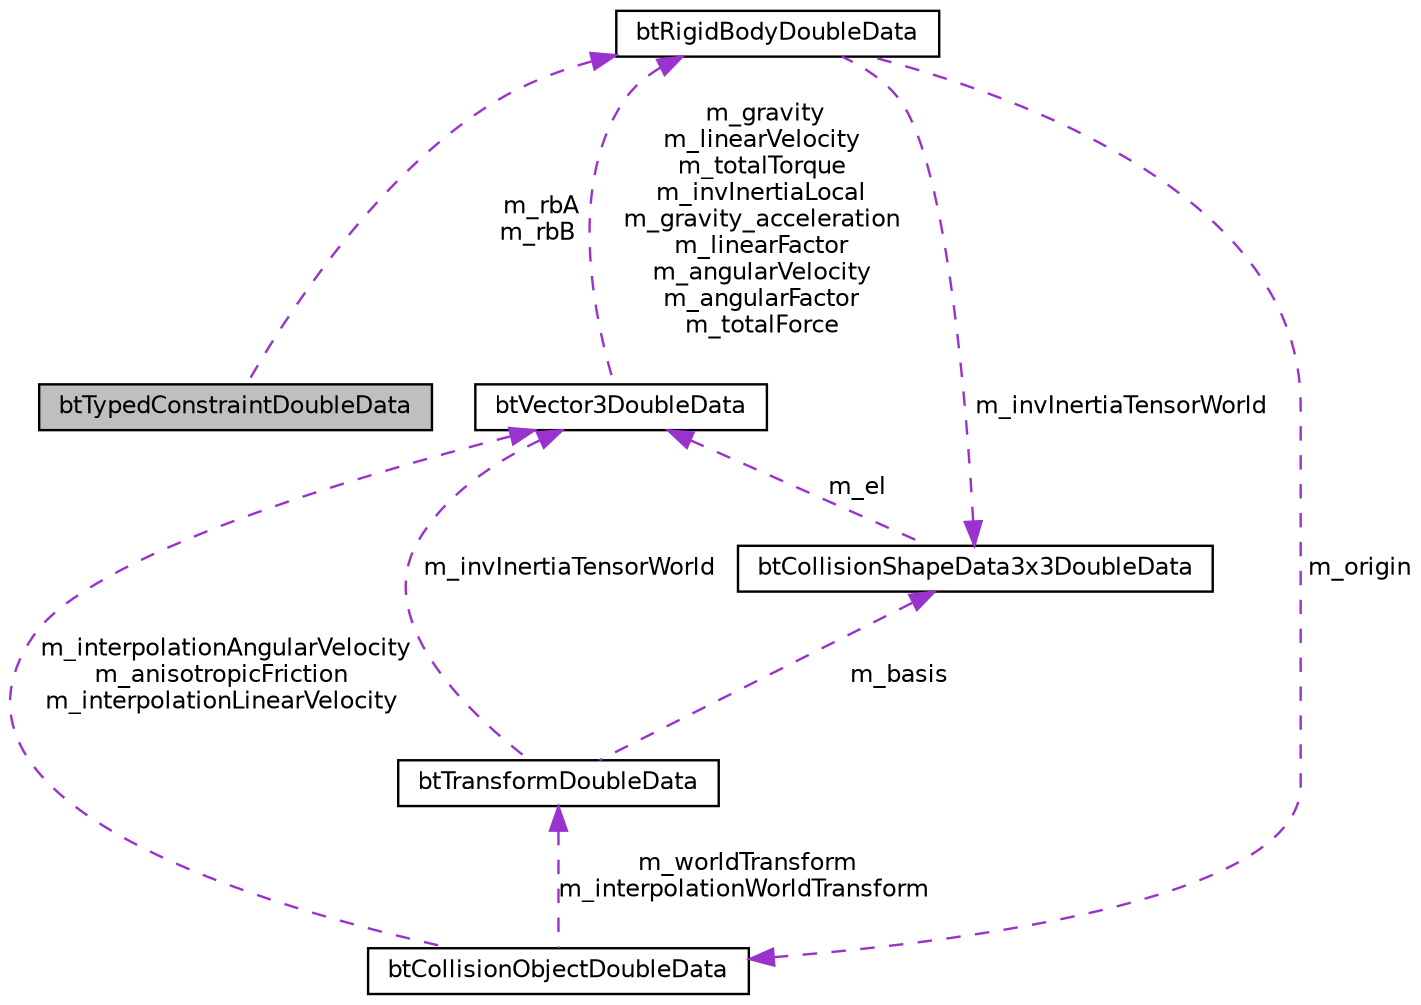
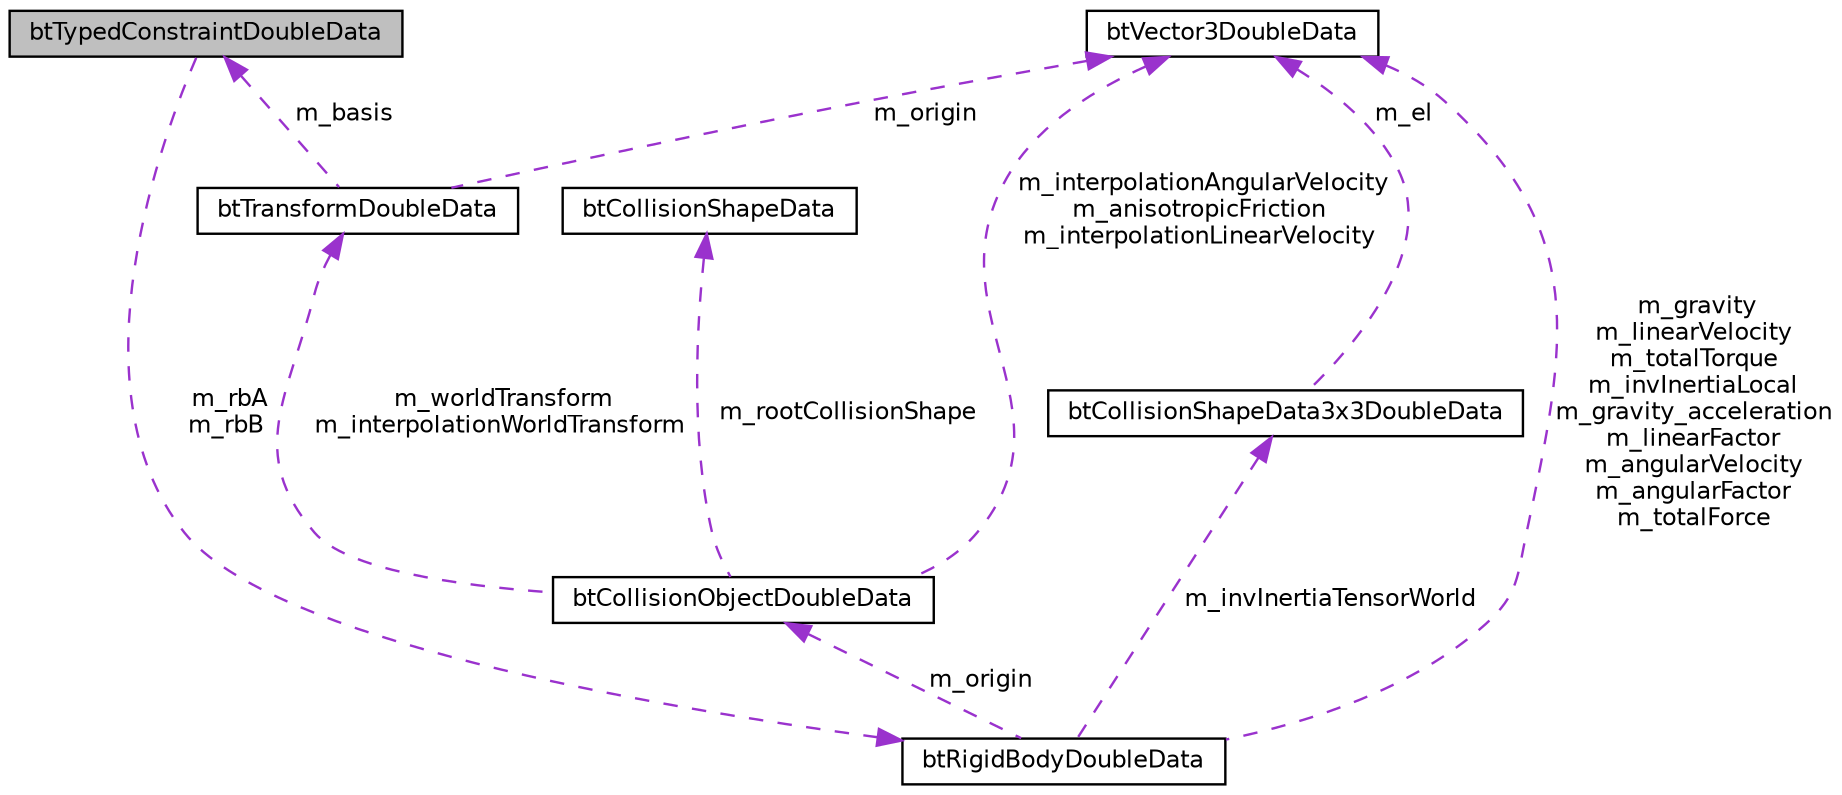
none -> (710, 211)
(590, 216) -> (1541, 460)
(566, 569) -> (922, 114)
(756, 682) -> (290, 131)
